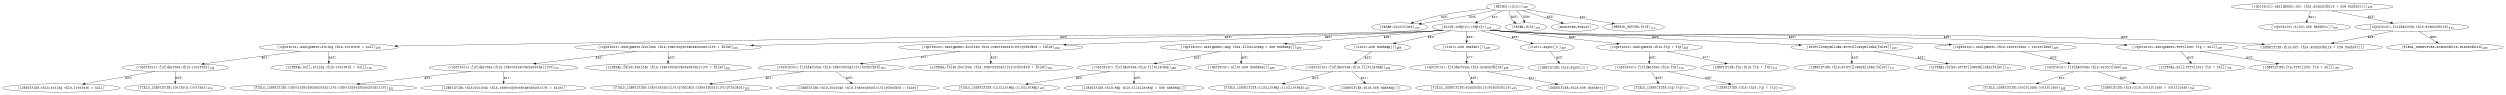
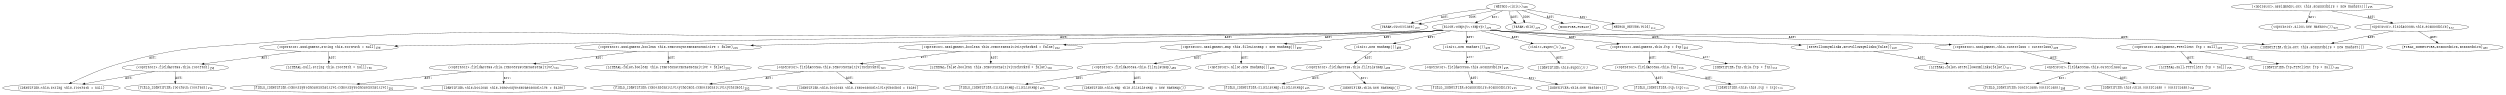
(1839, 36) -> (754, 36)
(1852, 68) -> none
